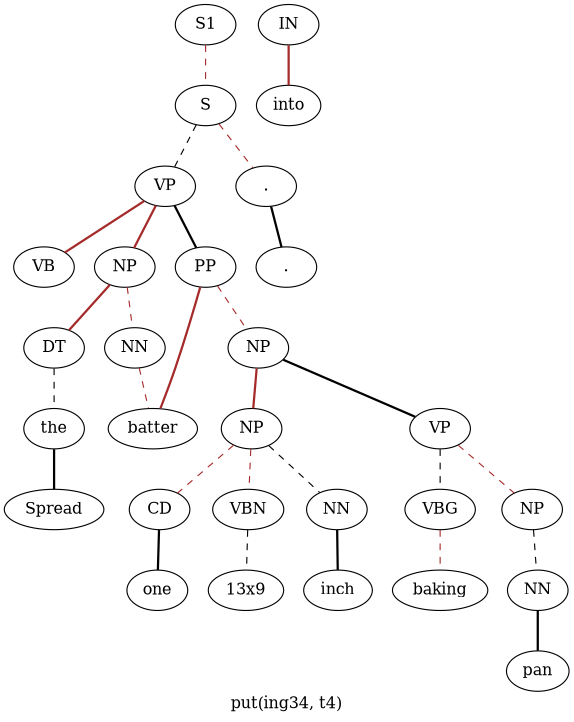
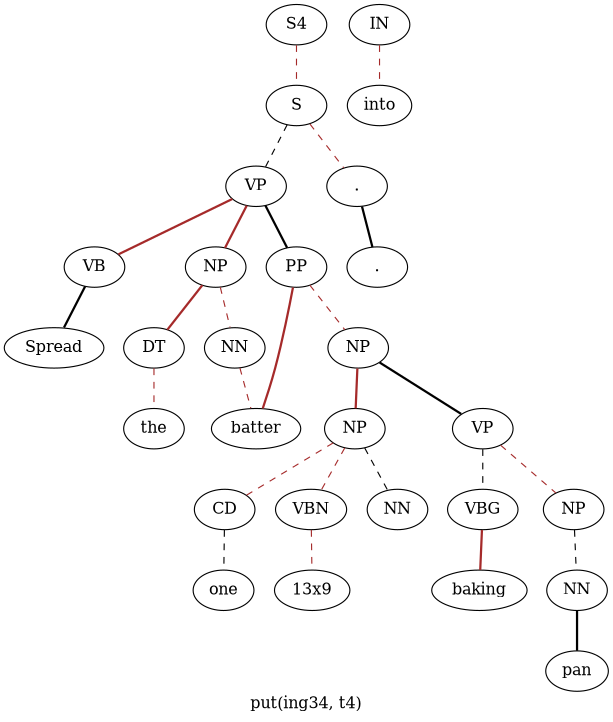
(206, 25) -> (296, 25)
(289, 65) -> (380, 65)
(54, 388) -> (154, 388)
(54, 469) -> (75, 307)
(158, 550) -> (224, 550)
(247, 550) -> (312, 550)
(440, 550) -> (481, 550)
(338, 590) -> none
